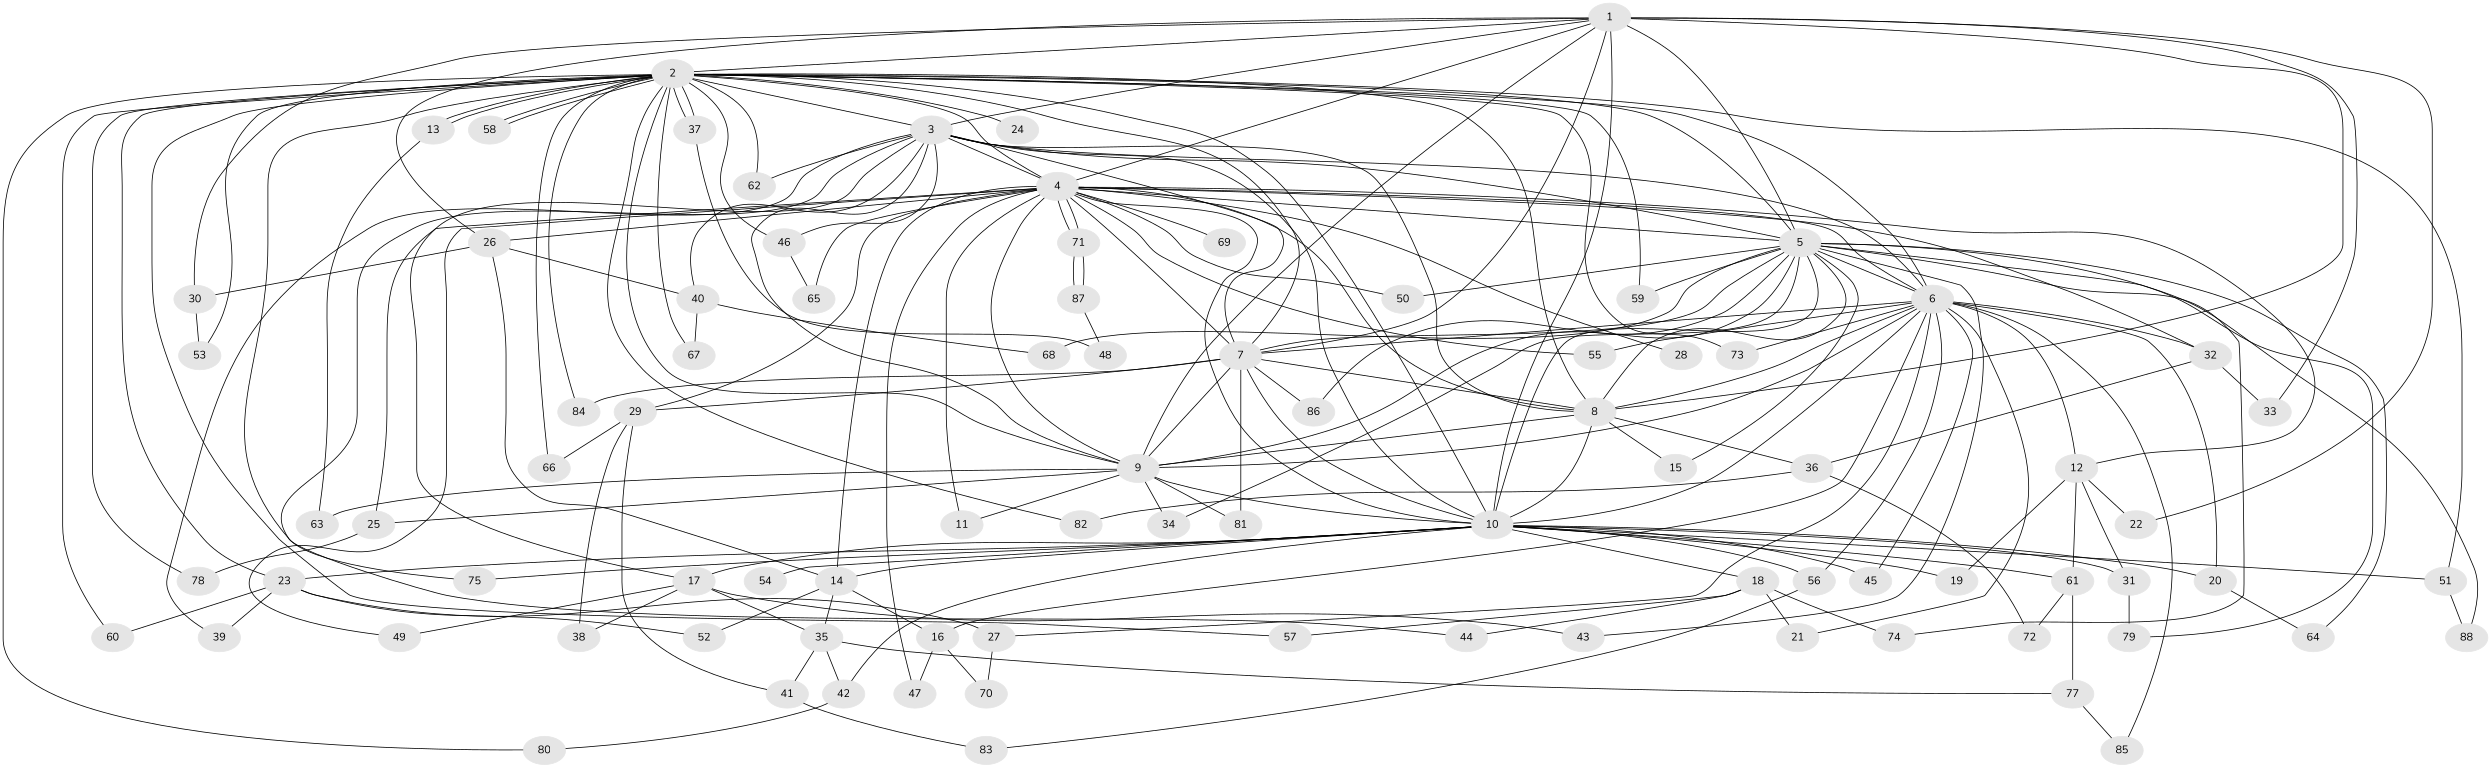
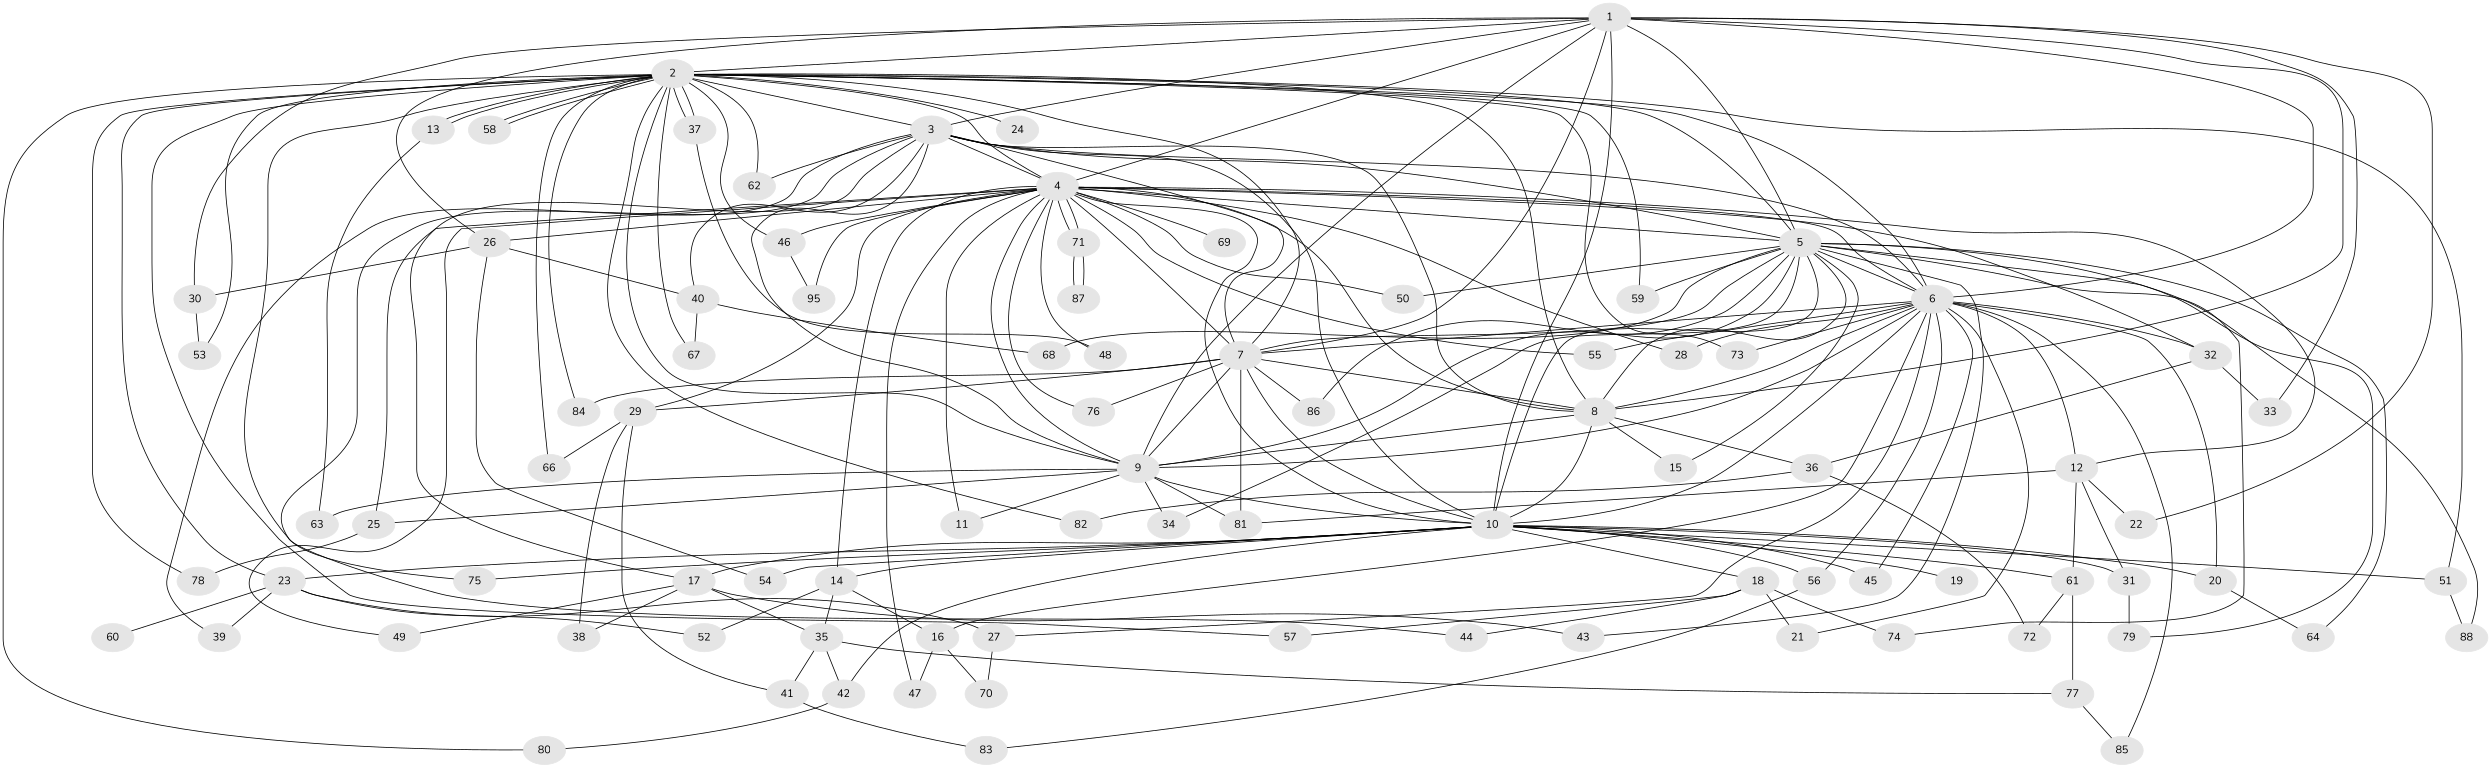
none -> (2201, 79)
(109, 114) -> none
(1186, 130) -> none
(896, 221) -> (918, 209)
(814, 299) -> (814, 299)
none -> (1843, 318)
(1092, 327) -> (1042, 283)
none -> (1094, 412)
(556, 503) -> (523, 495)
(2017, 525) -> (1639, 498)
